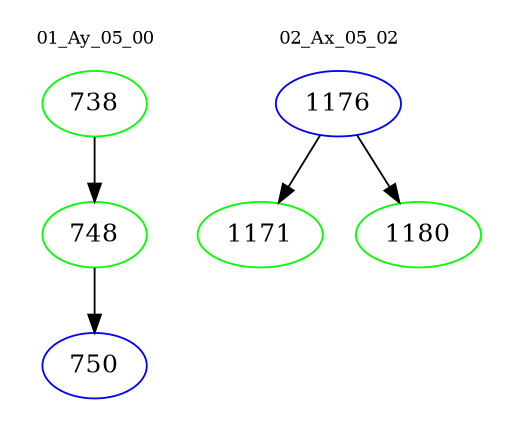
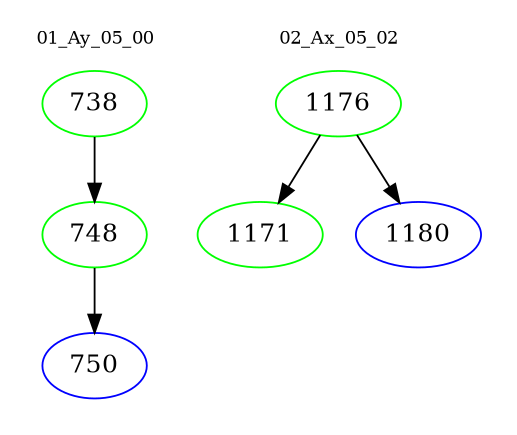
(338, 104) -> (338, 104)
(418, 235) -> (418, 235)
